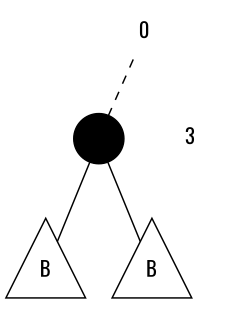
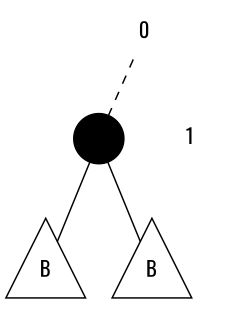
(190, 139) -> (190, 139)
